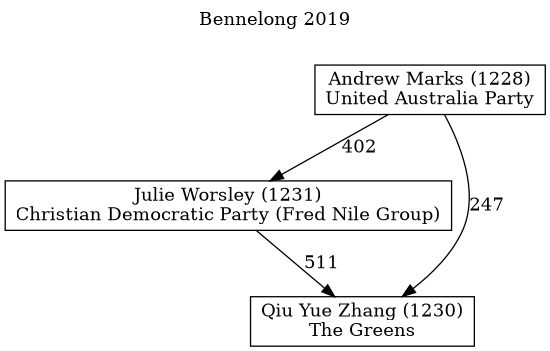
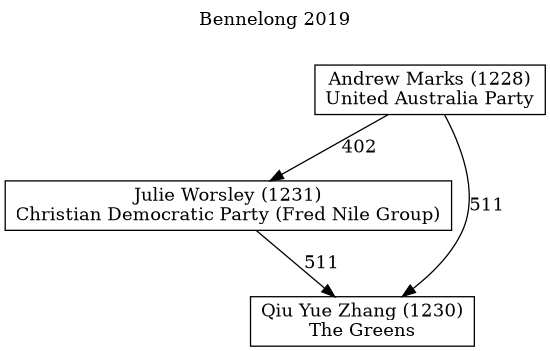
(487, 206) -> (487, 206)
